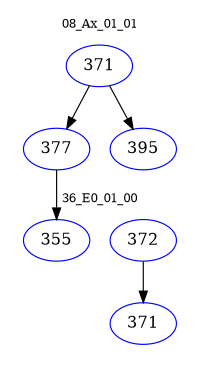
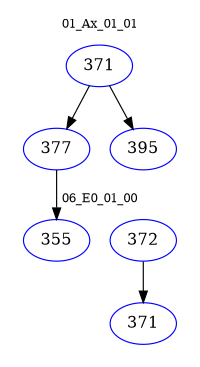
(100, 25) -> (100, 25)
(100, 199) -> (100, 199)
